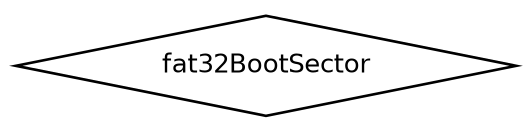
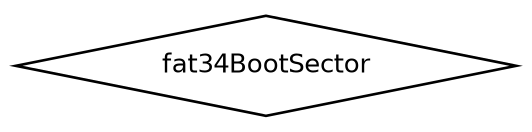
(266, 66) -> (266, 66)
